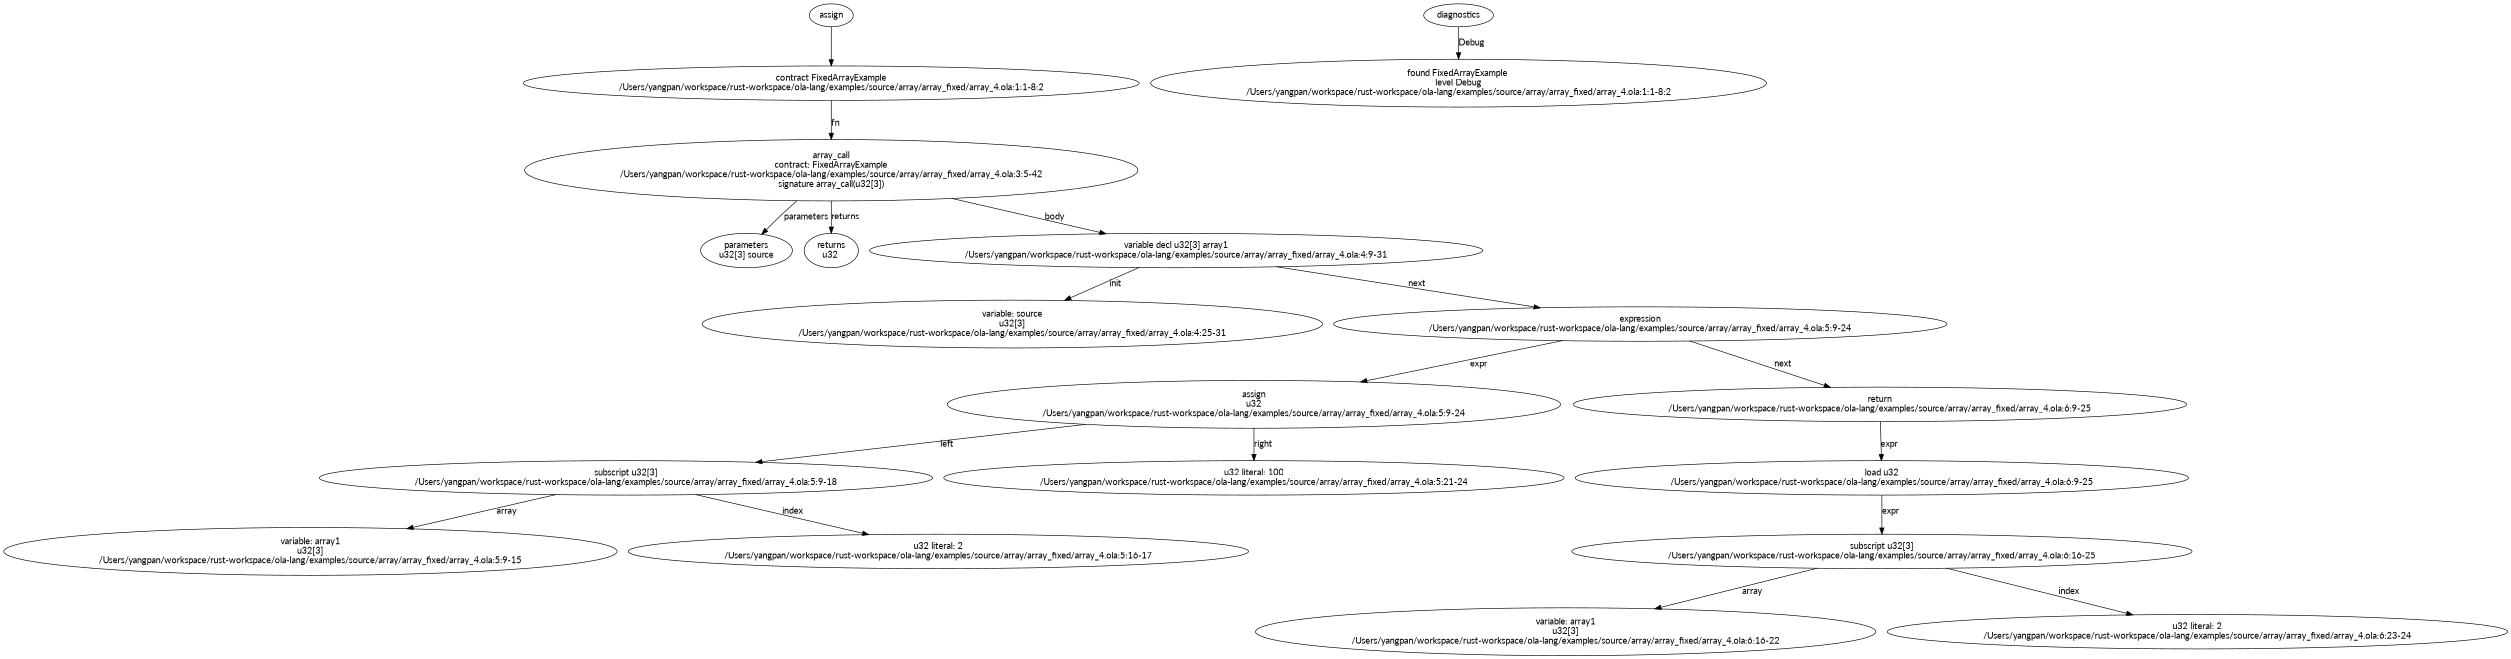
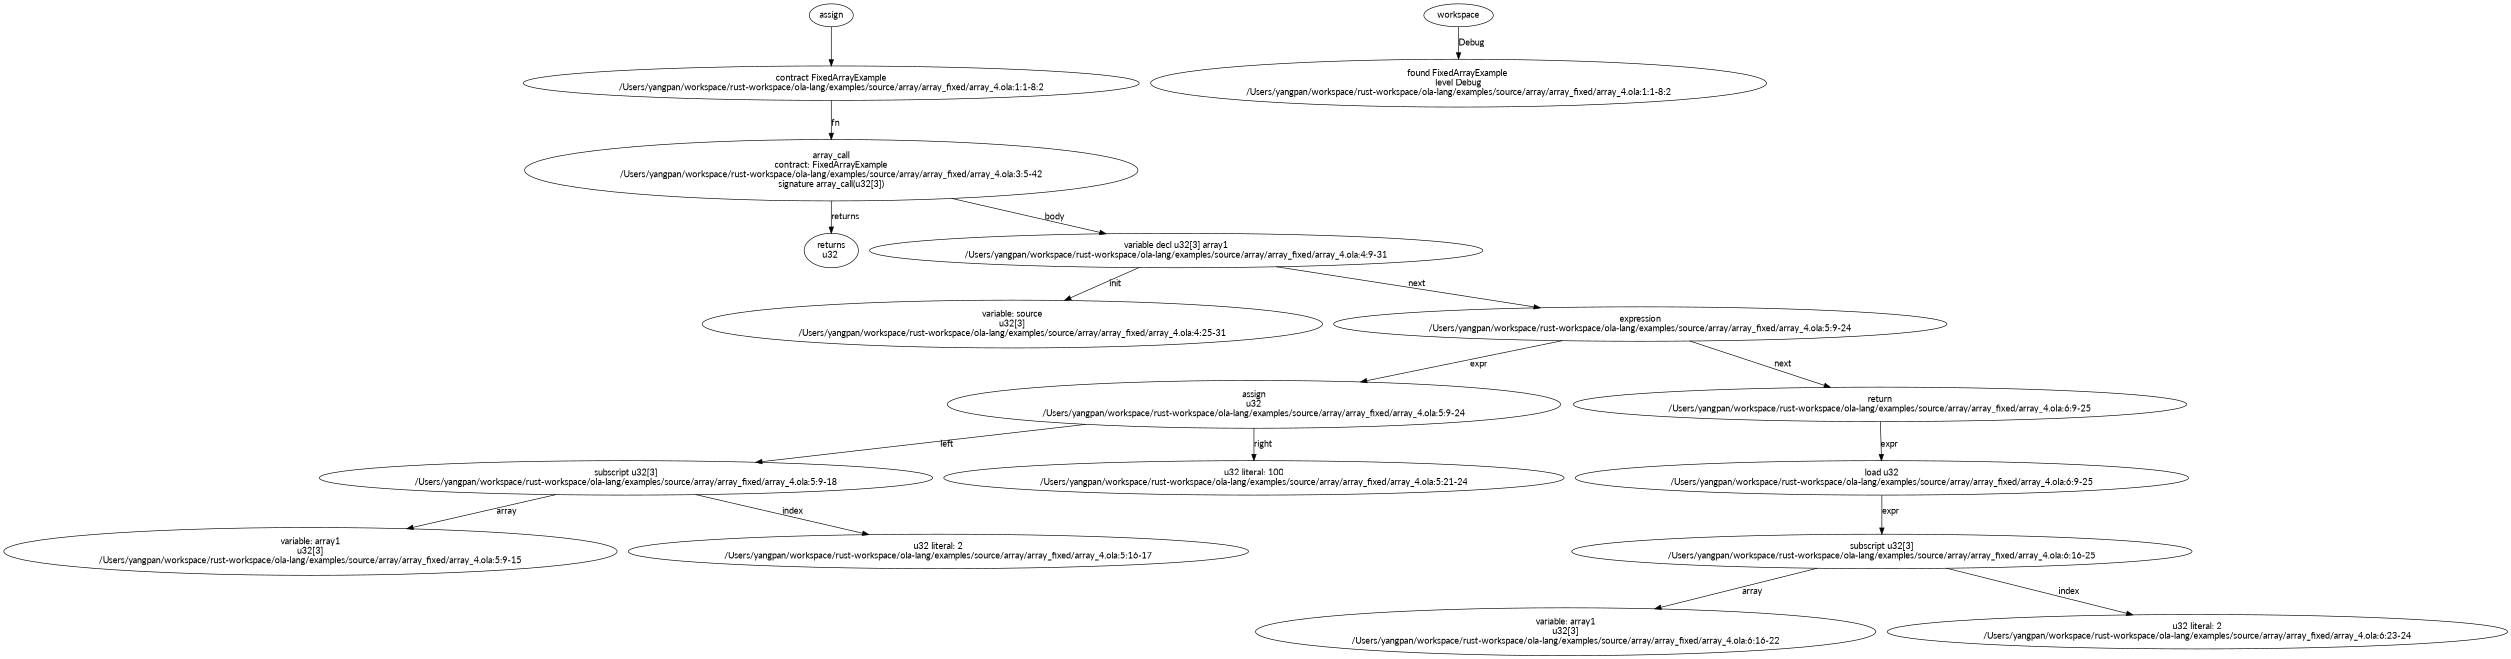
(1459, 15) -> (1459, 15)
(747, 251) -> none
